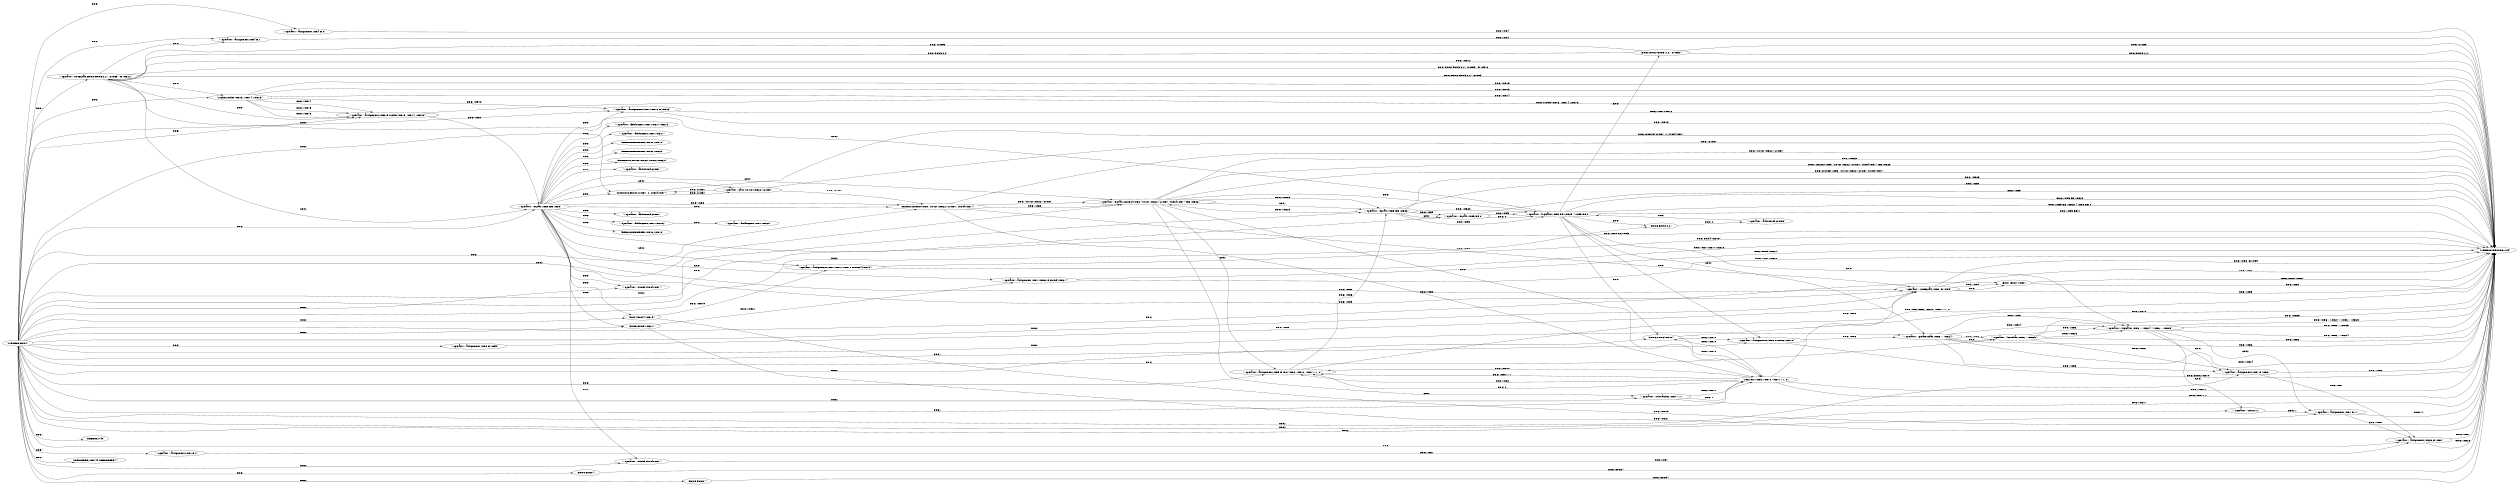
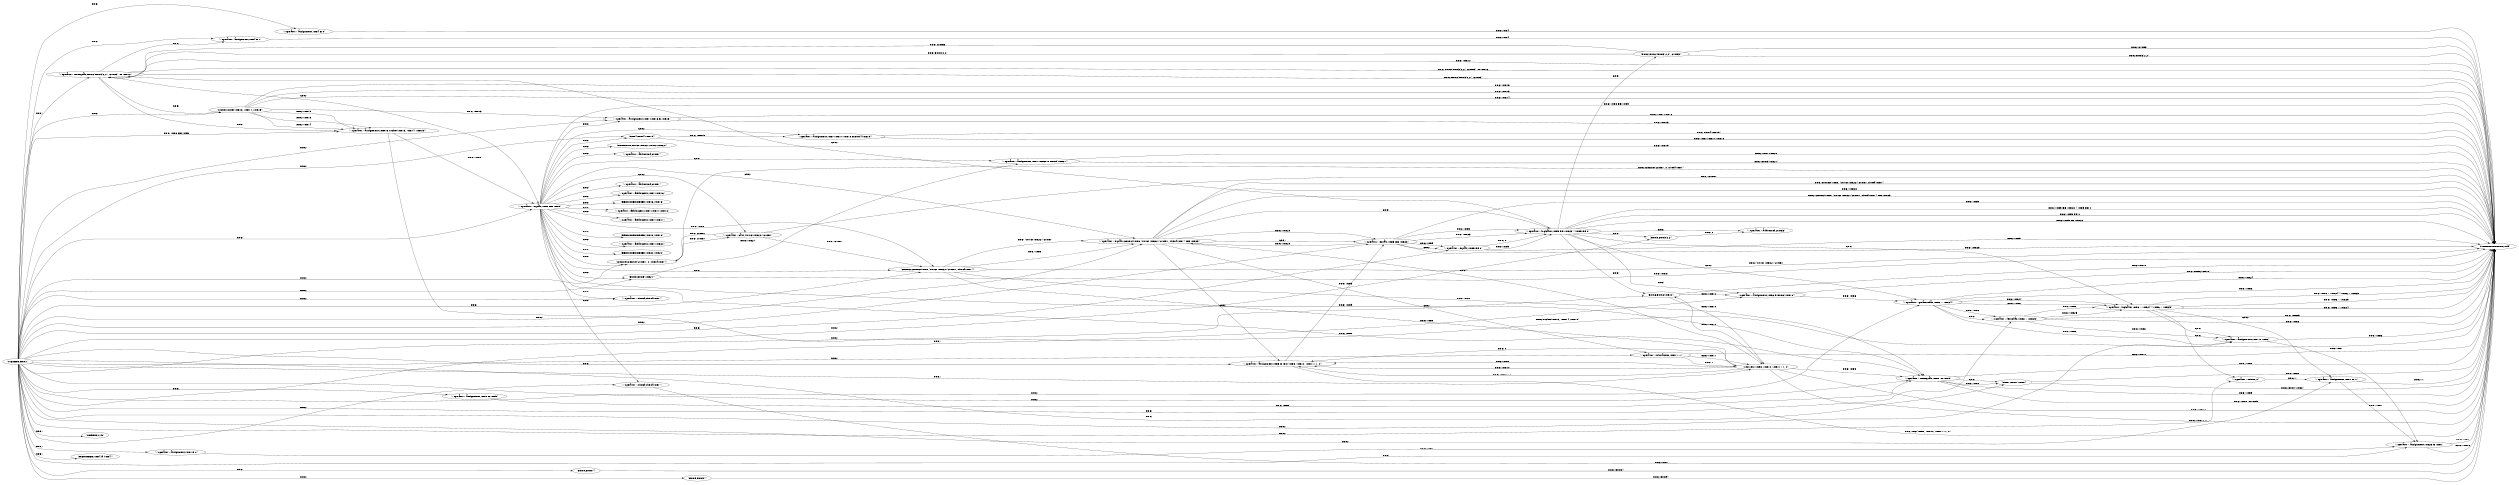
(177, 131) -> (177, 133)
(1670, 218) -> (1670, 231)
(694, 223) -> (576, 242)
(95, 460) -> (95, 457)
